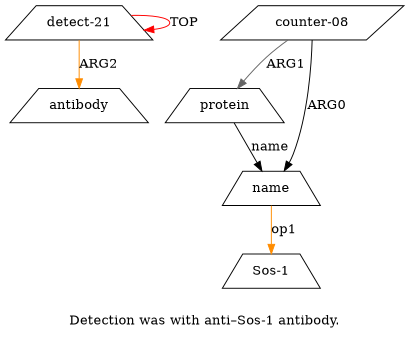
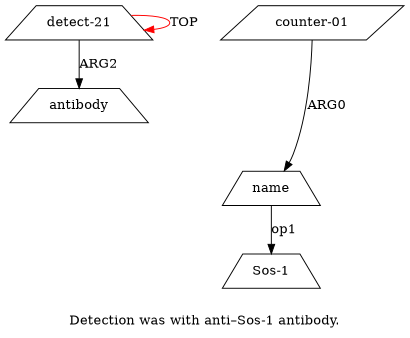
(312, 23) -> (312, 23)
(79, 59) -> (79, 59)
(225, 106) -> none
(271, 225) -> (271, 225)
